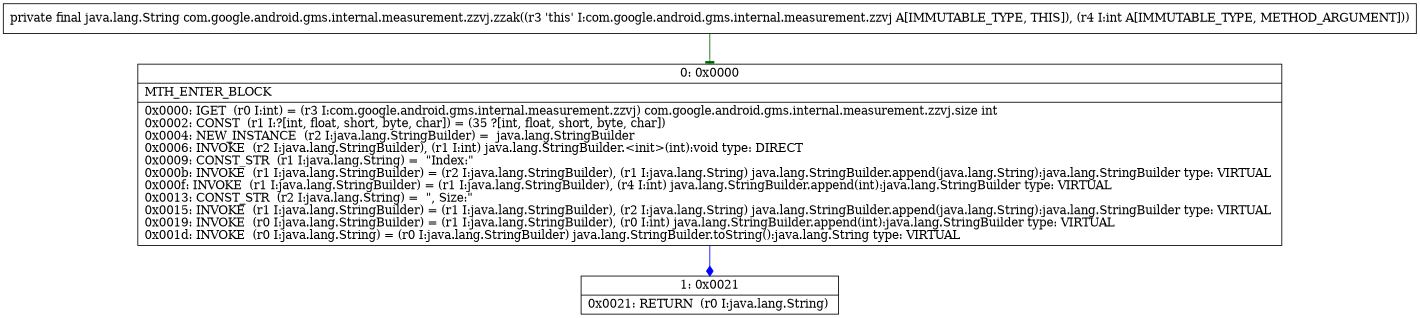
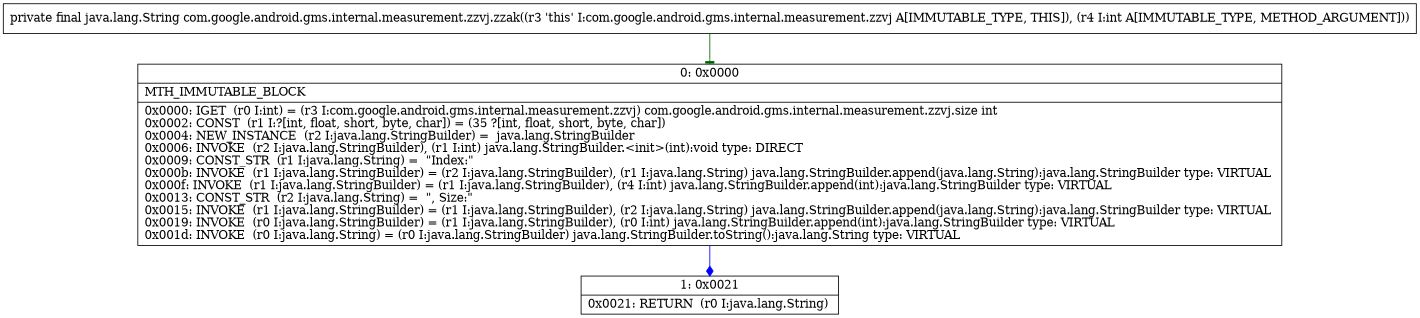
(208, 92) -> (225, 92)
